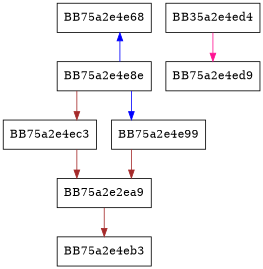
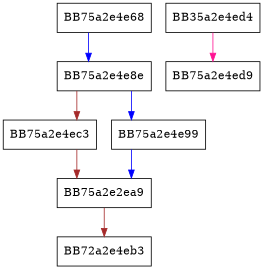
(120, 51) -> (89, 43)
(131, 160) -> (131, 160)
(104, 251) -> (104, 251)
